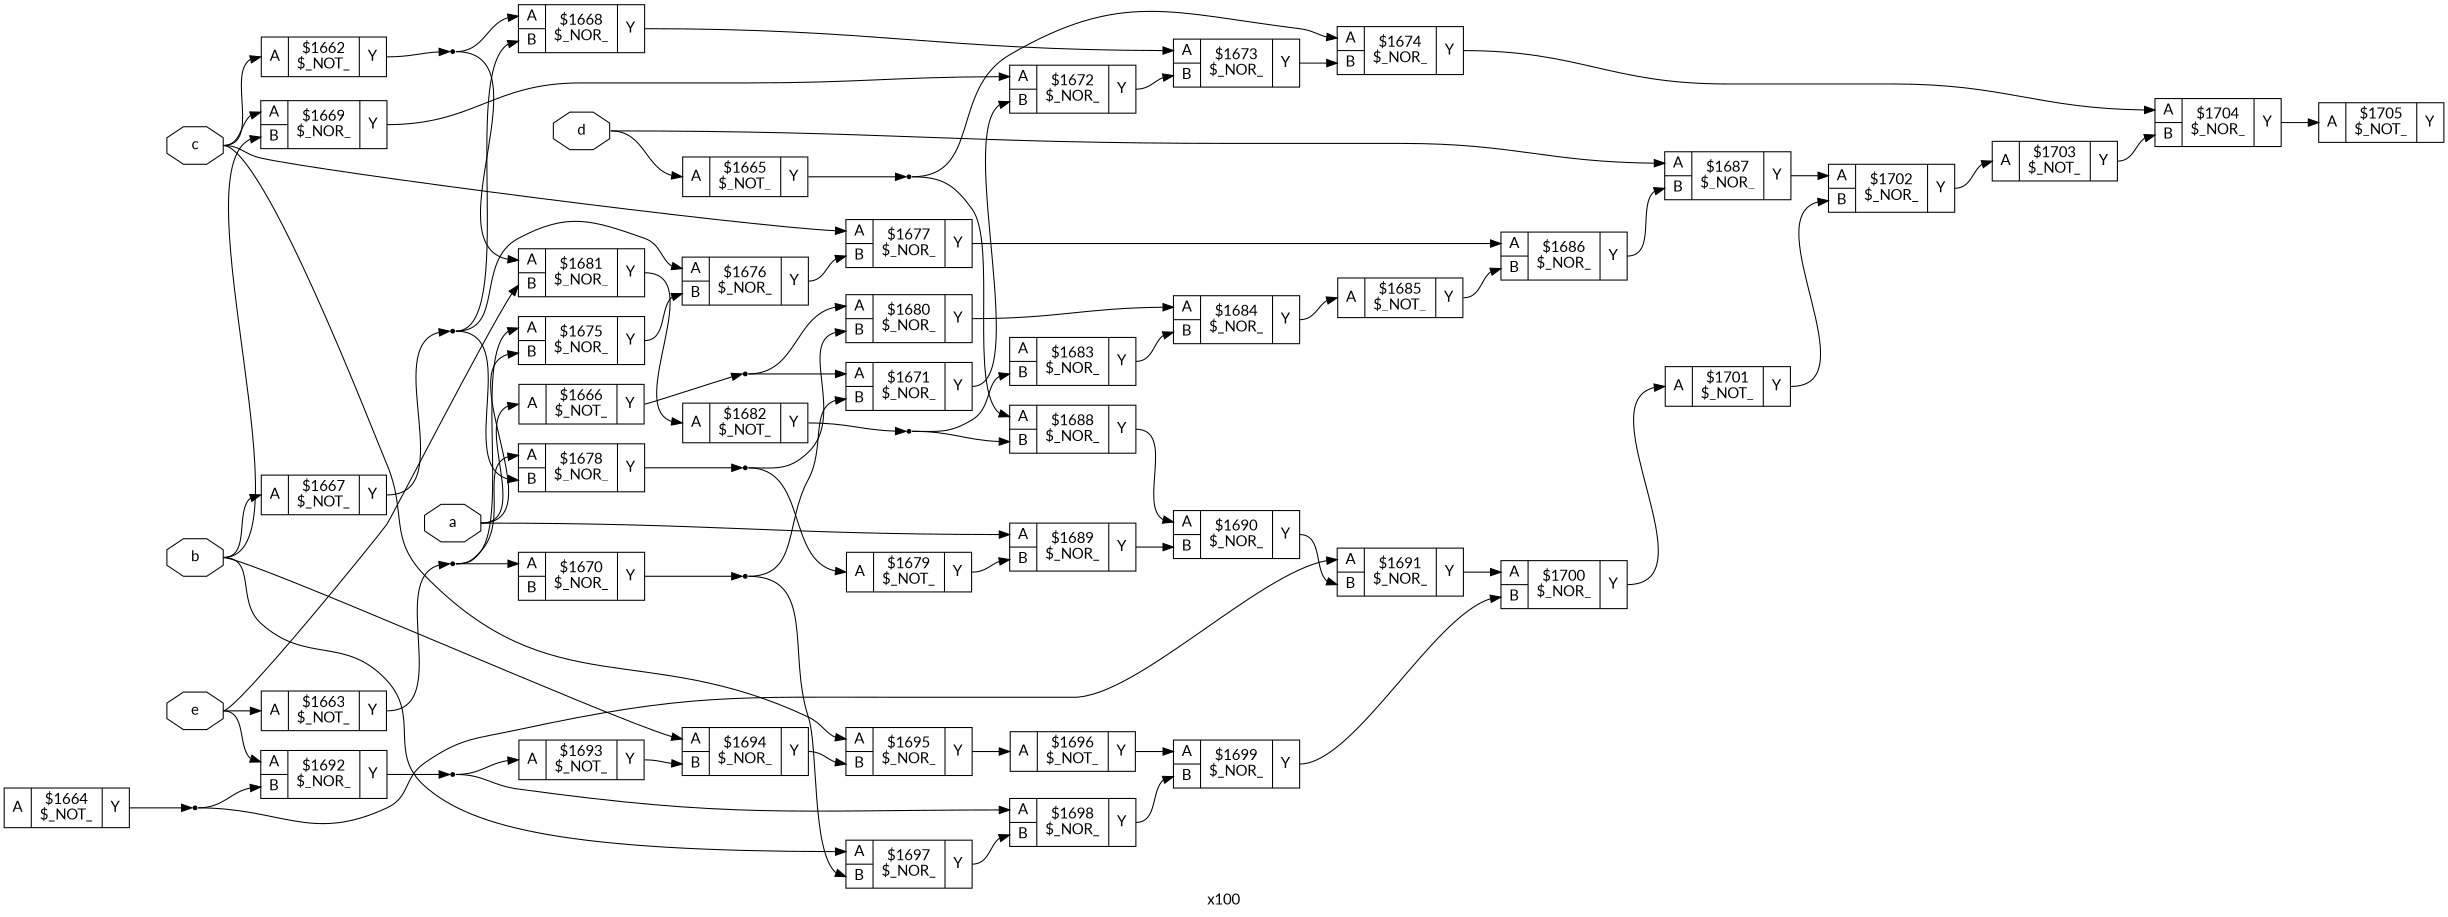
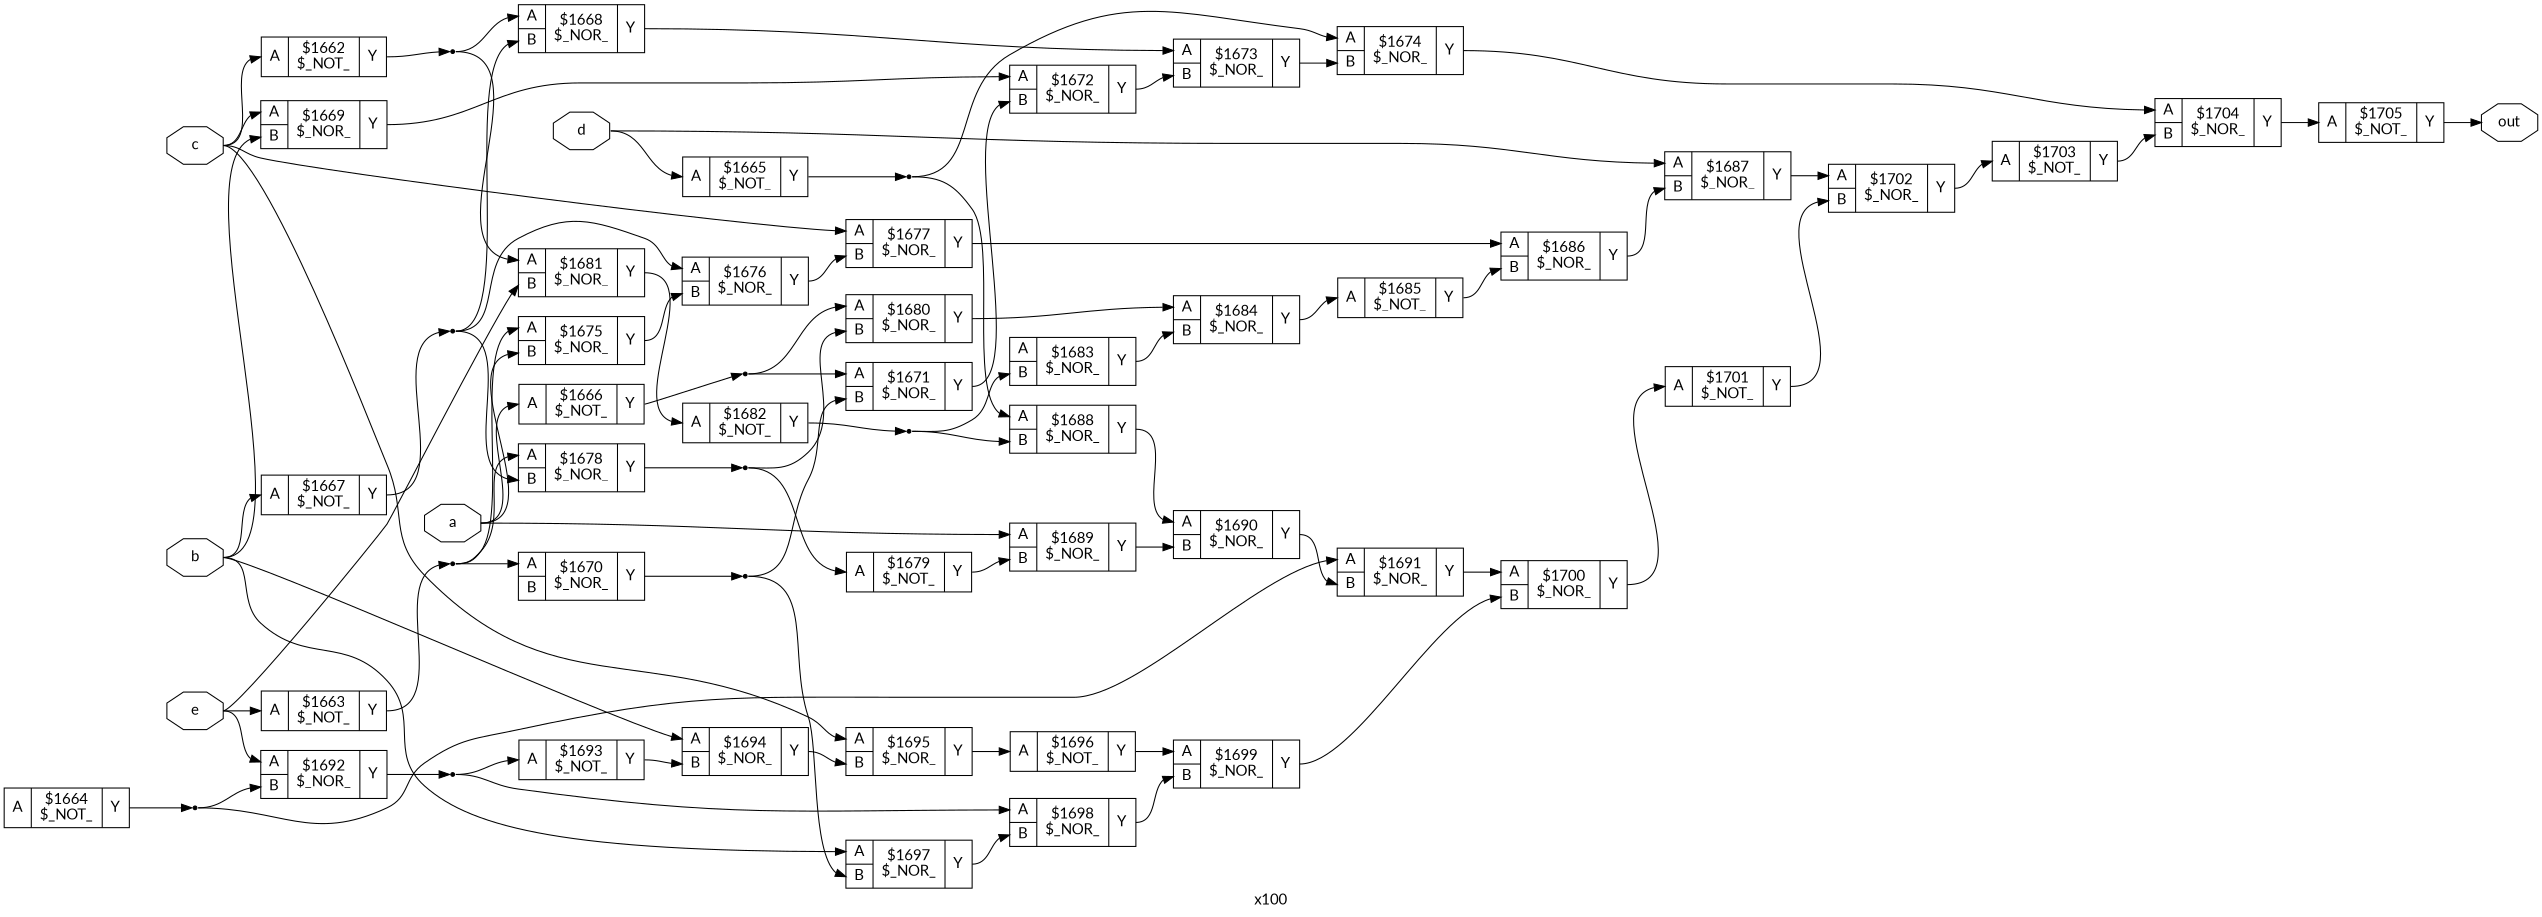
none -> (2510, 123)
